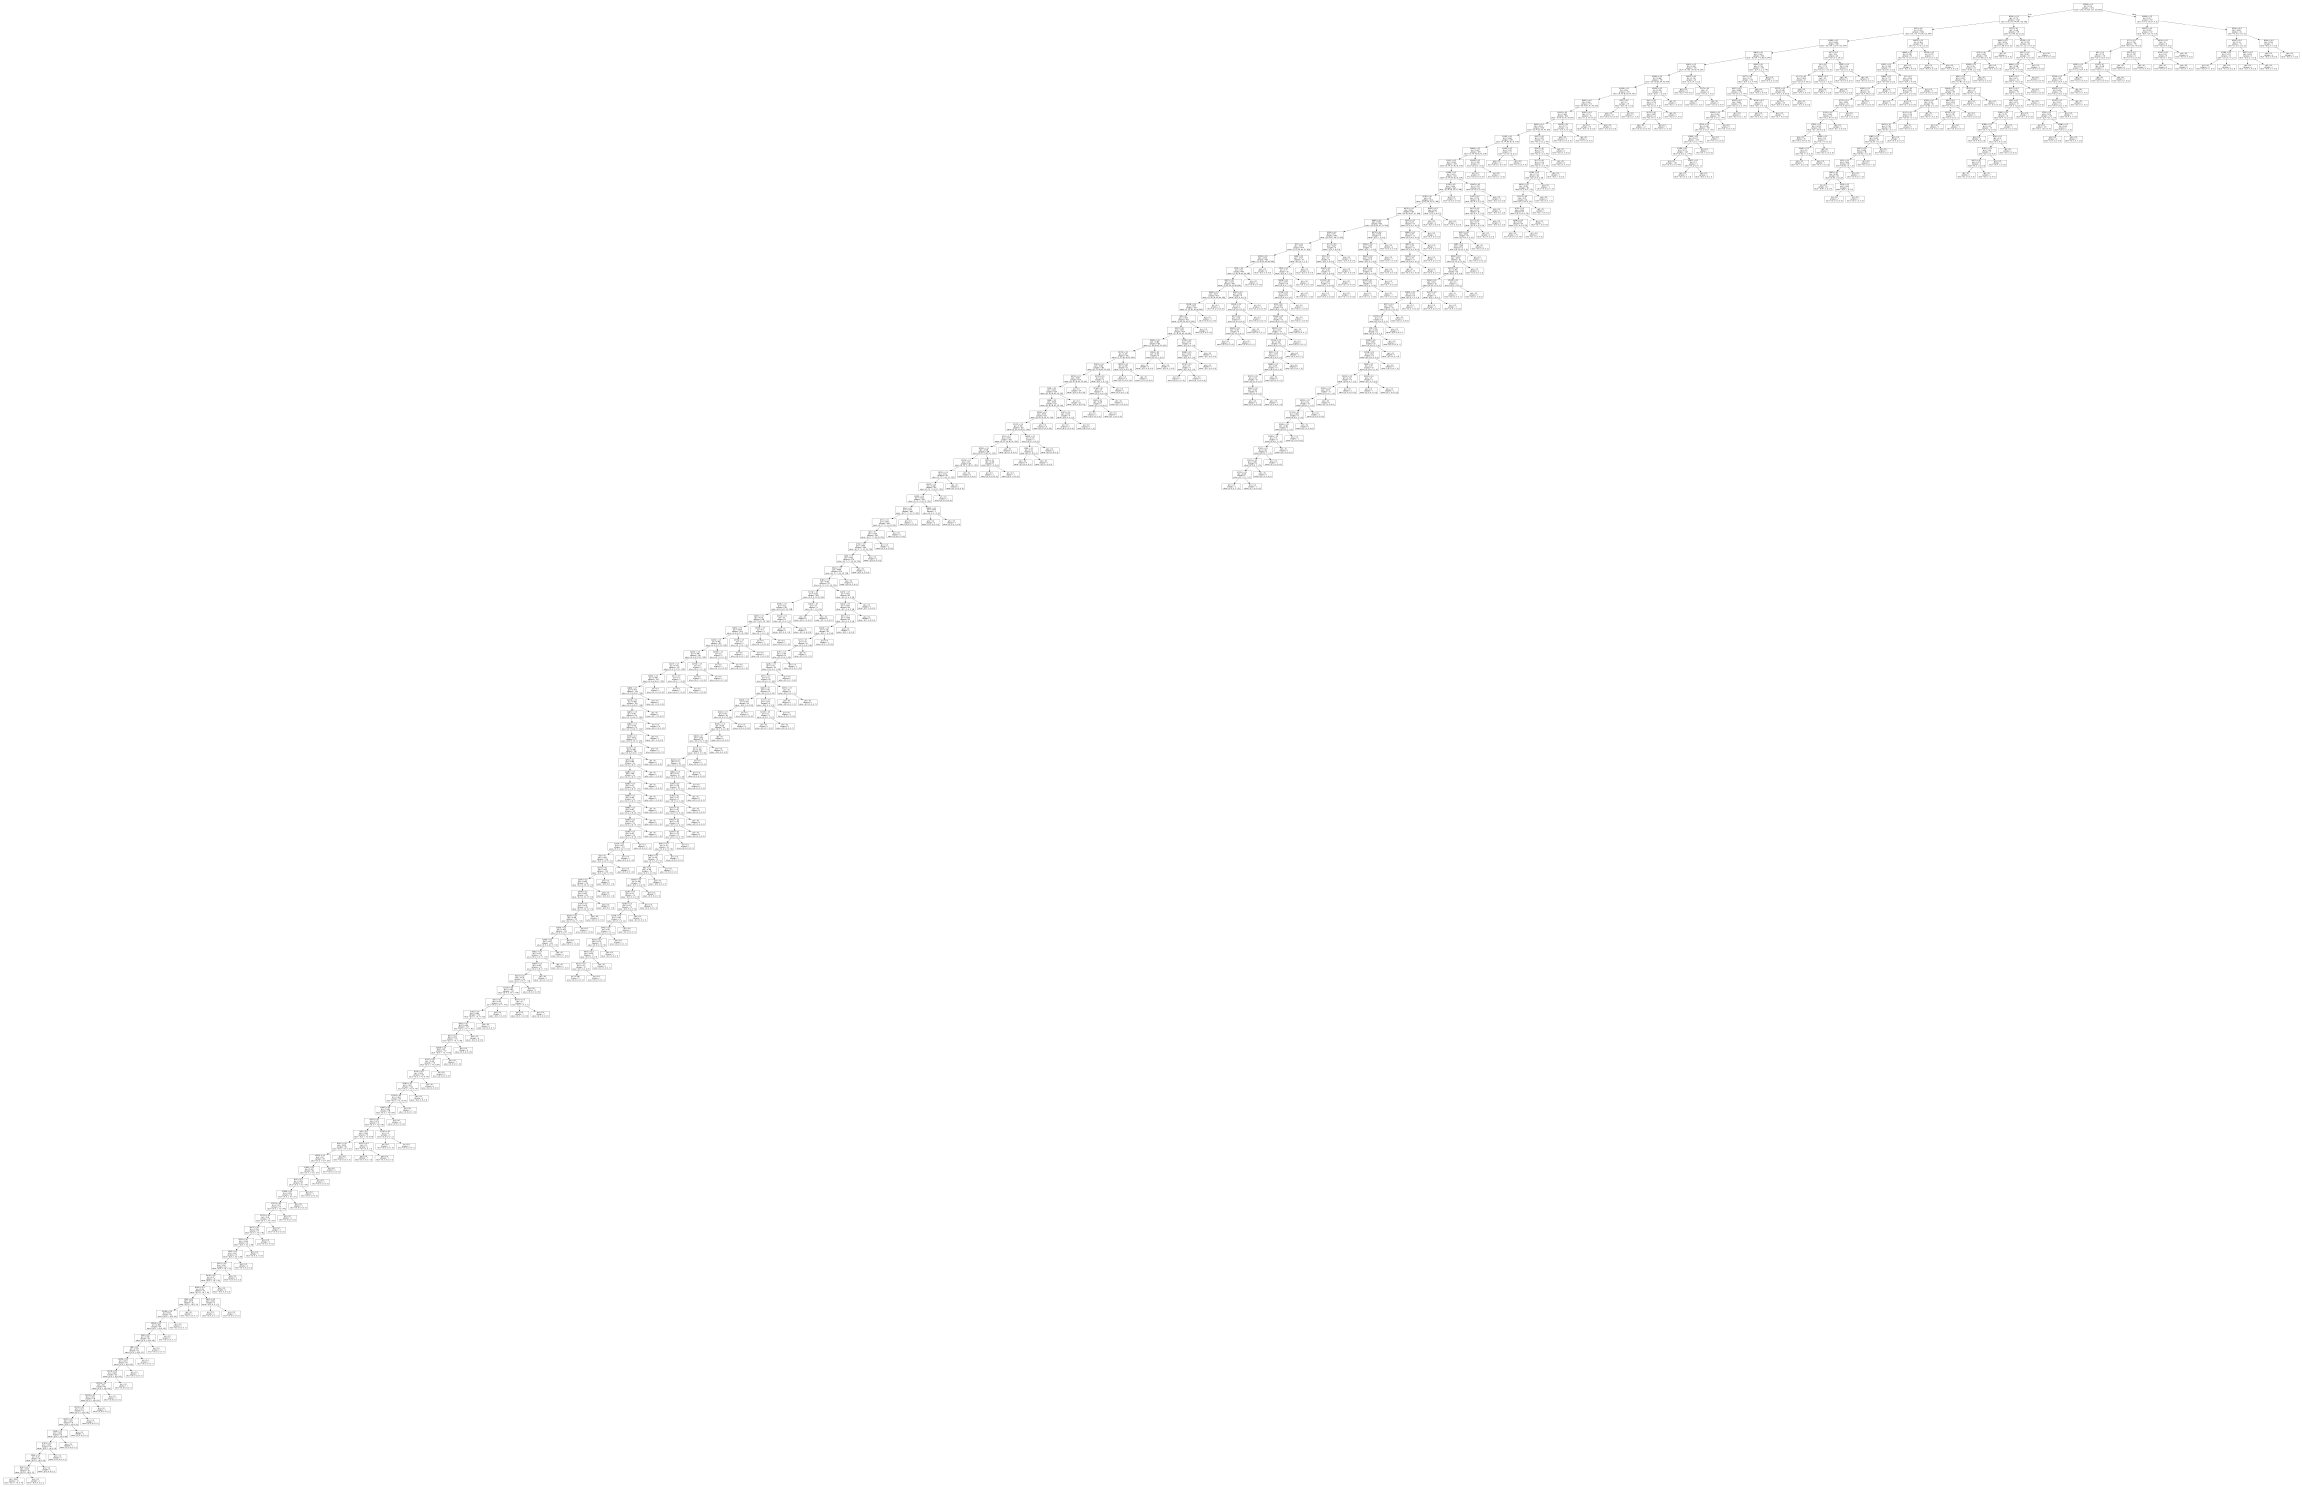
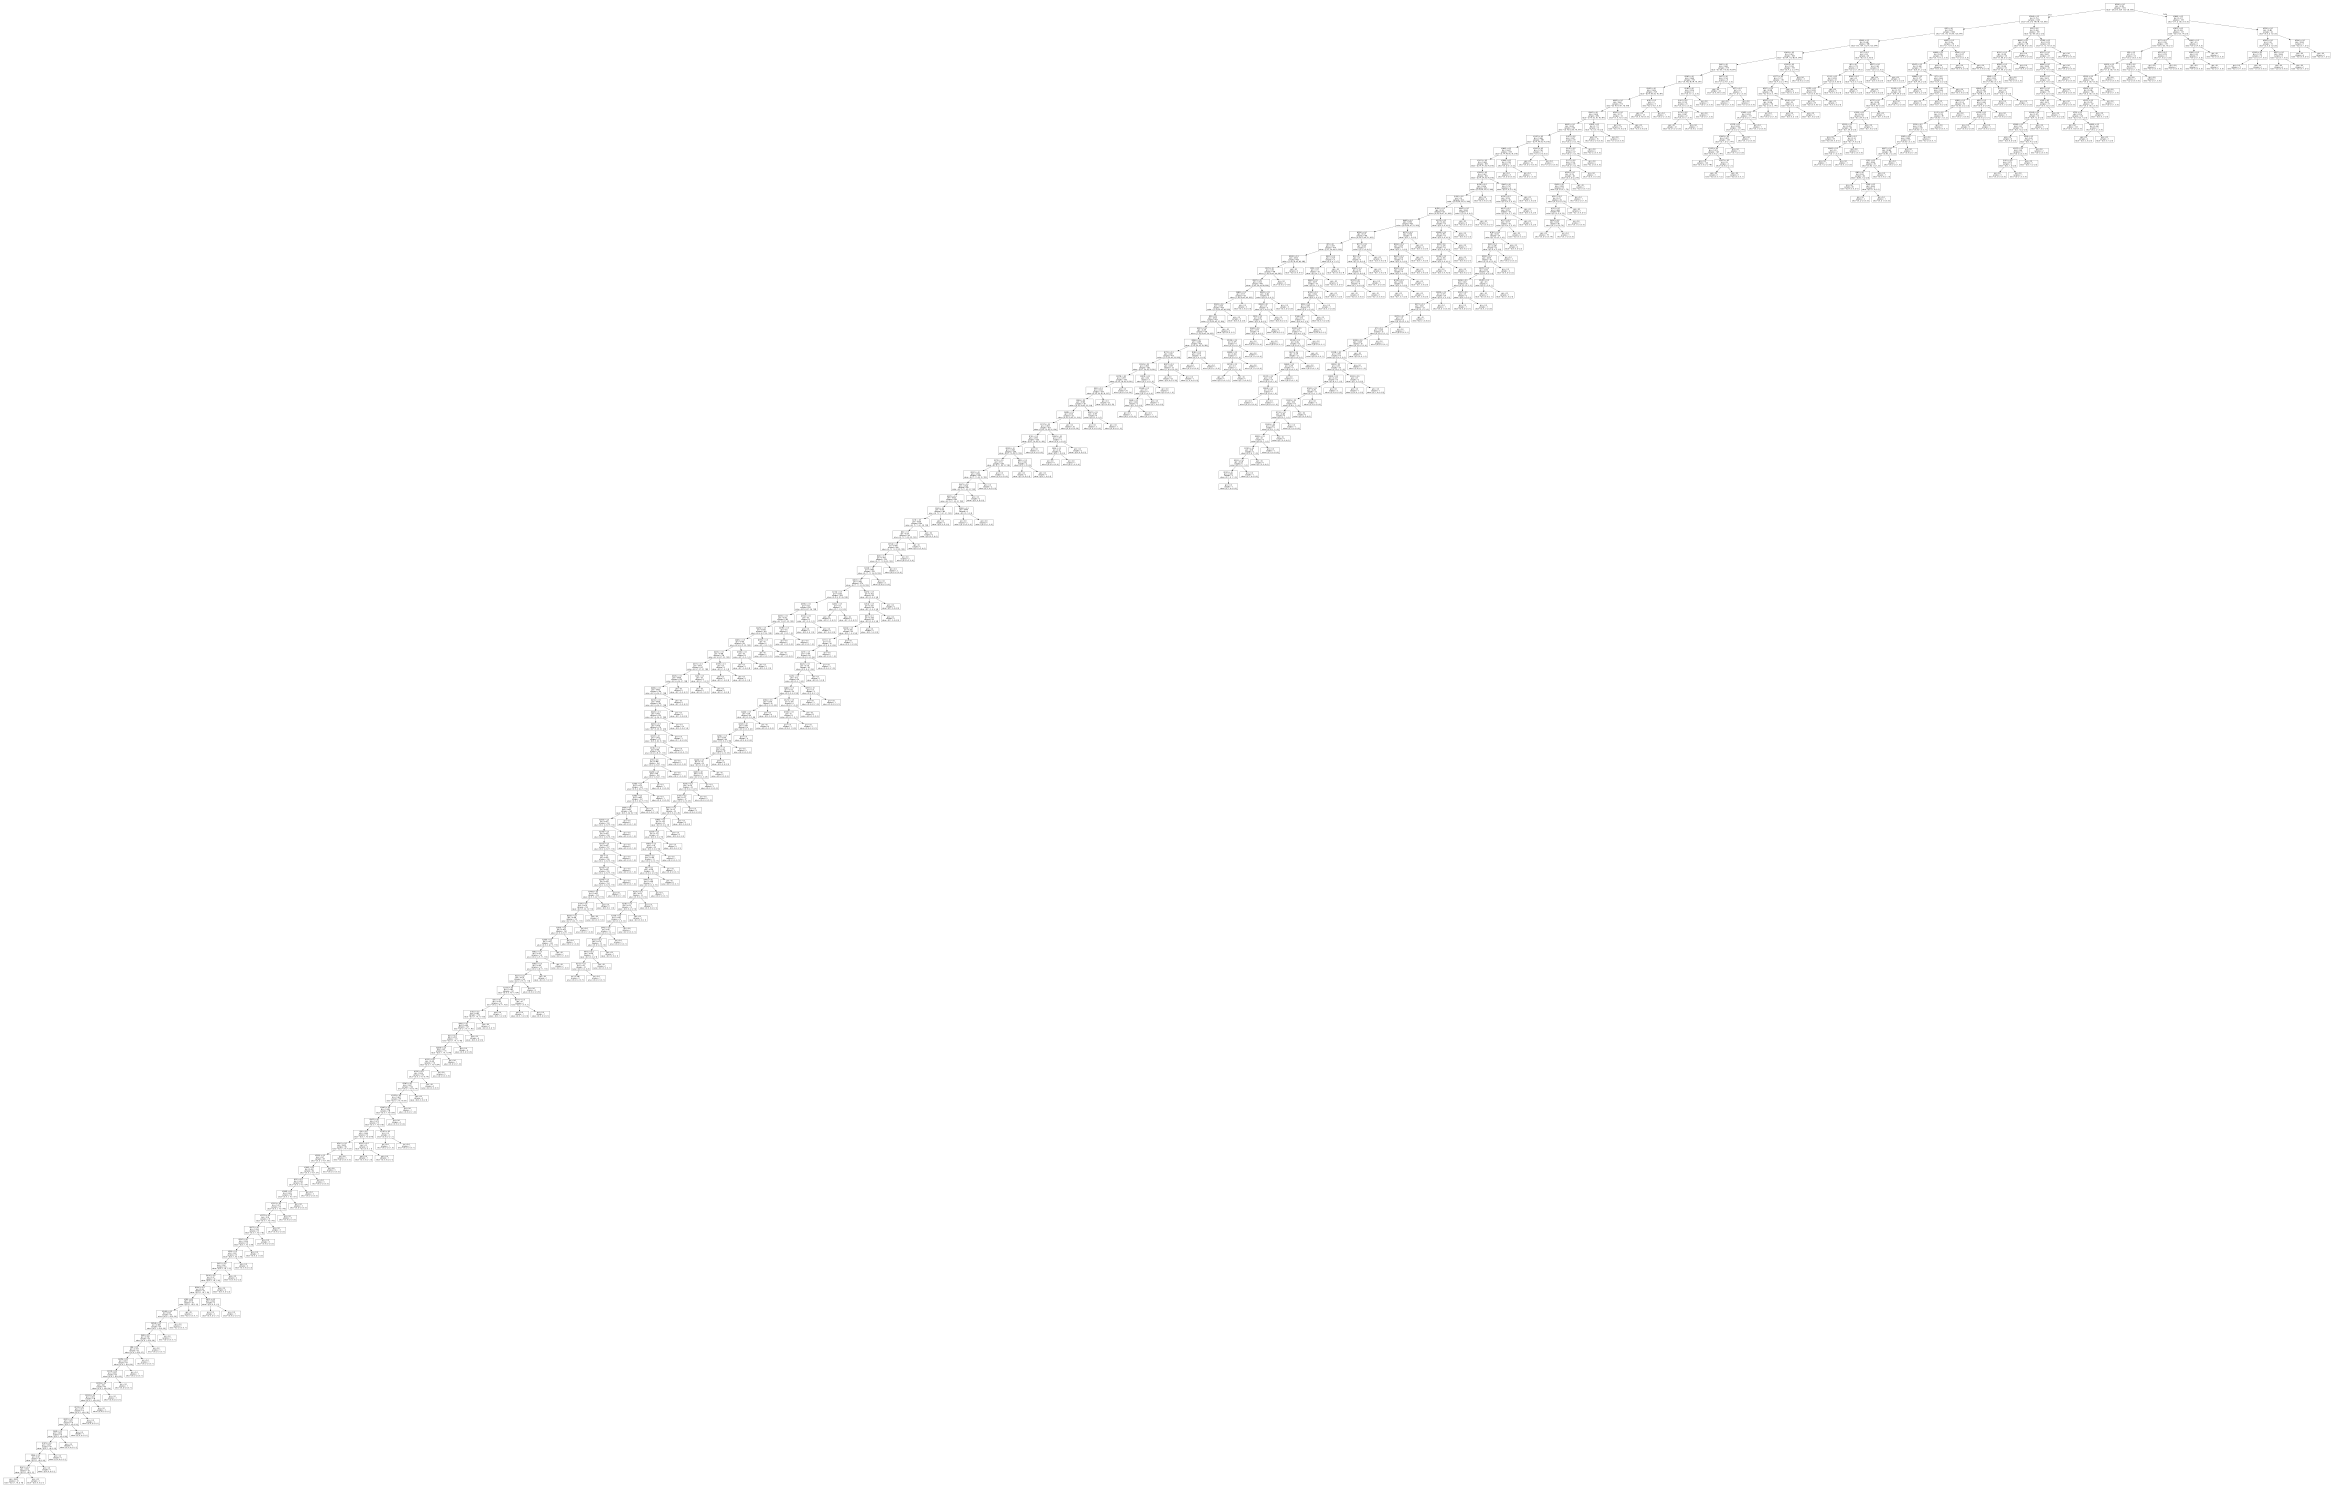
(1231, 487) -> none
